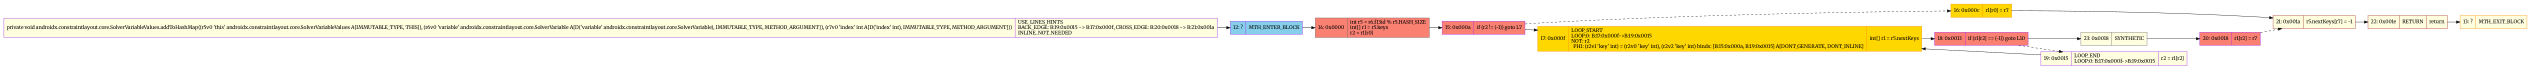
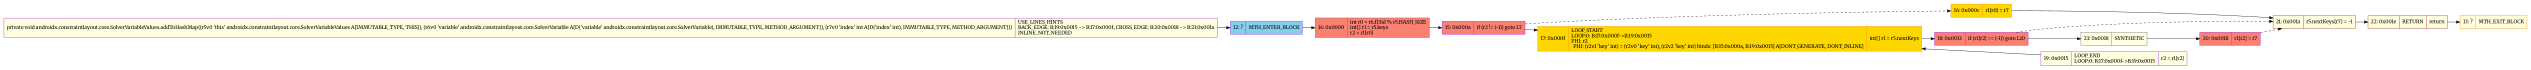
(1388, 22) -> (1388, 22)
(1581, 41) -> (1580, 41)
(2039, 48) -> (2143, 23)
